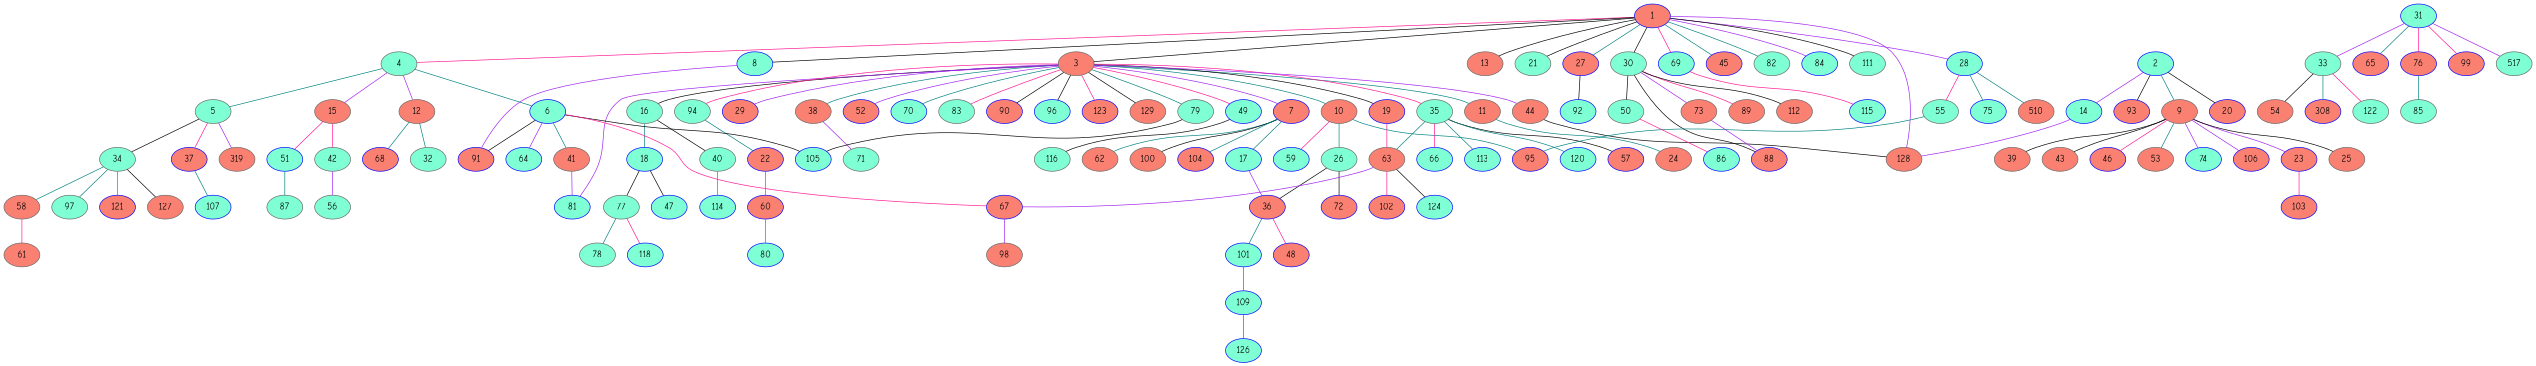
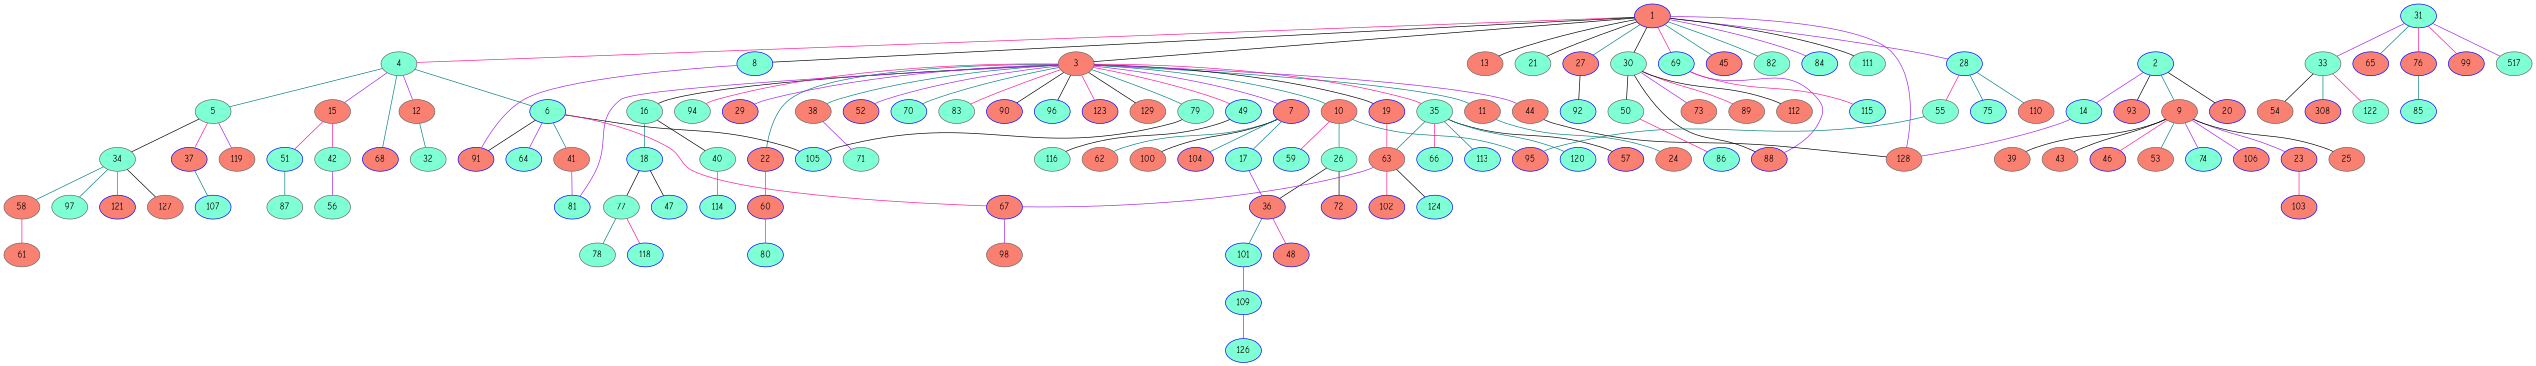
(2036, 112) -> (2036, 112)
(2419, 112) -> (2419, 112)
(399, 135) -> (390, 112)
(1734, 135) -> (1792, 81)
(735, 139) -> (895, 72)
(237, 159) -> (237, 159)
